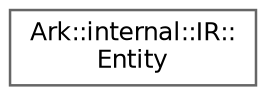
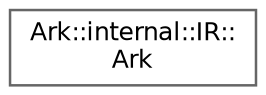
(133, 48) -> (133, 48)
